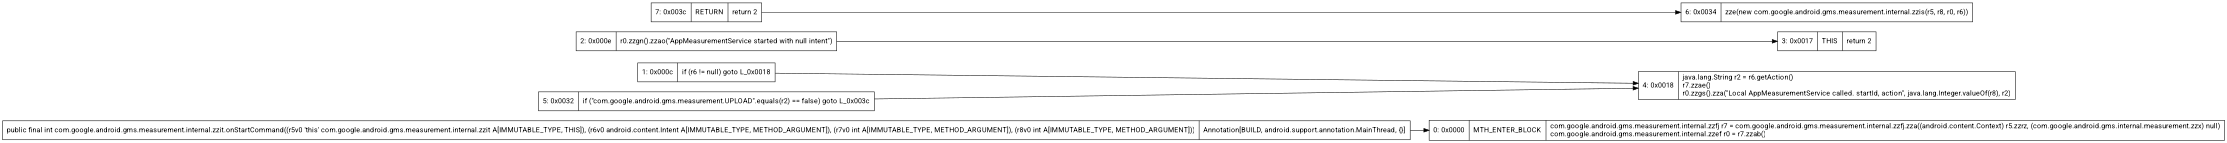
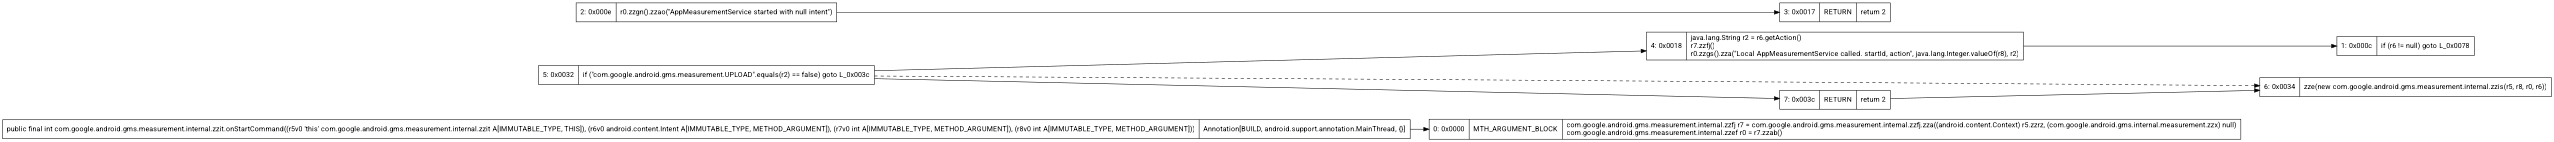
(1830, 41) -> (1838, 12)
(726, 72) -> (2426, 46)
(1204, 78) -> (2178, 46)
none -> (1564, 80)
(1697, 85) -> (1703, 46)
none -> (1324, 89)
(1508, 130) -> (1516, 129)
